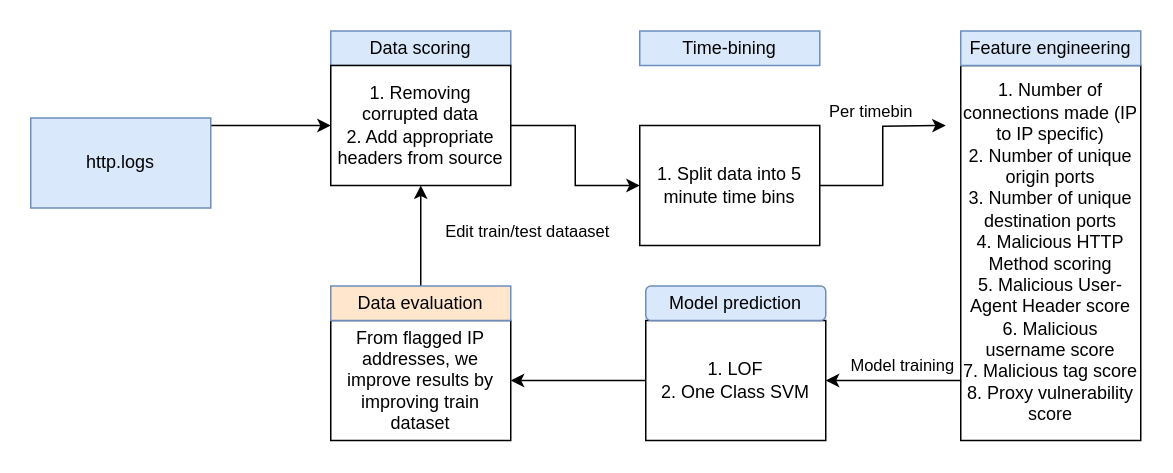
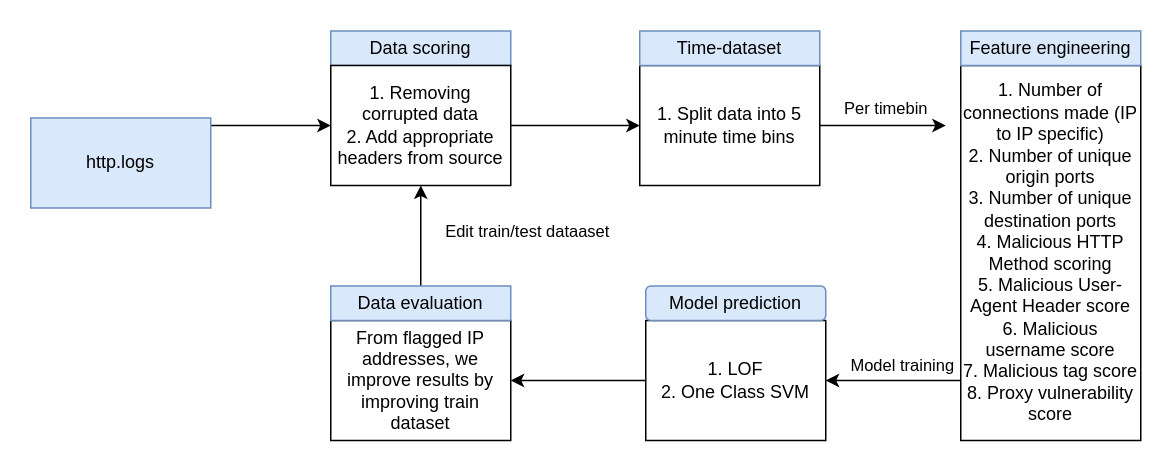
(730, 49) -> (730, 49)
(730, 185) -> (730, 125)
(421, 303) -> (421, 303)
